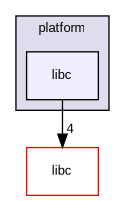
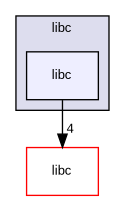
(62, 29) -> (62, 29)
